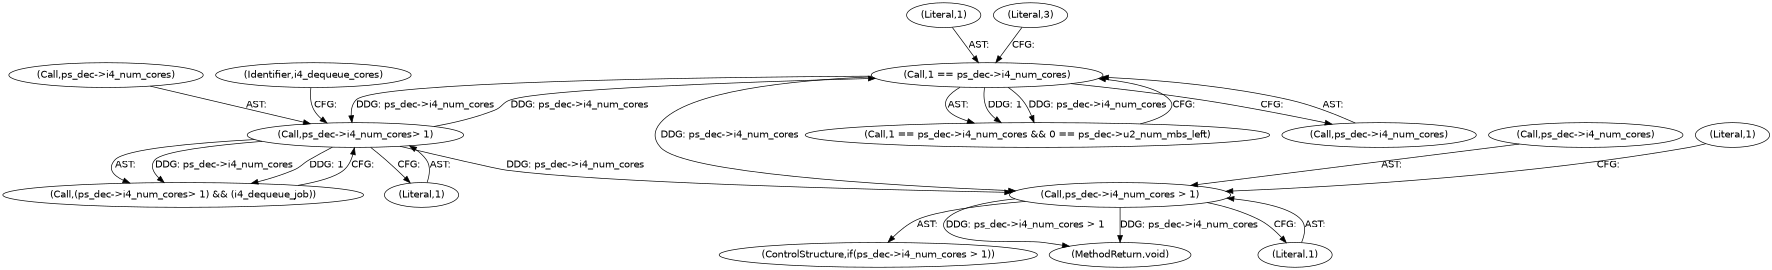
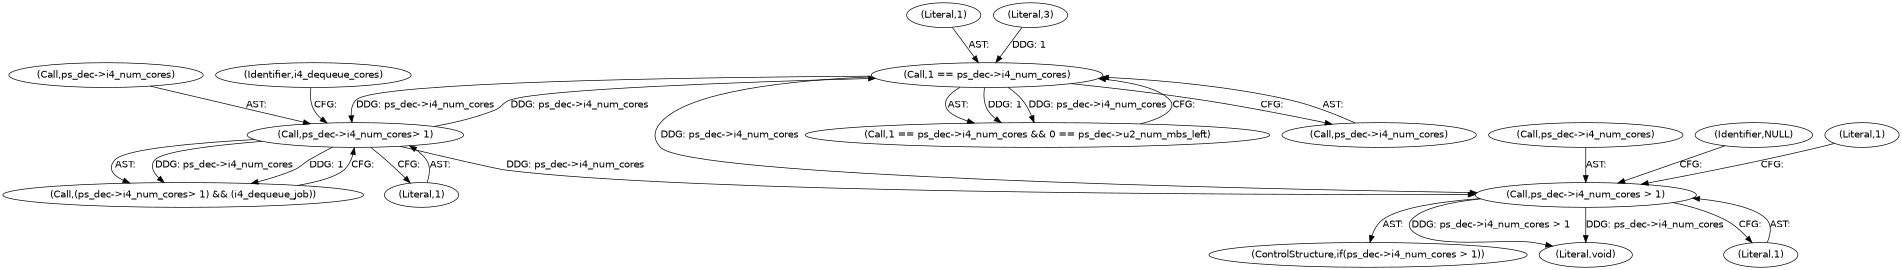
(1025, 45) -> (1029, 45)
none -> (1754, 135)
(1120, 255) -> (1586, 255)
